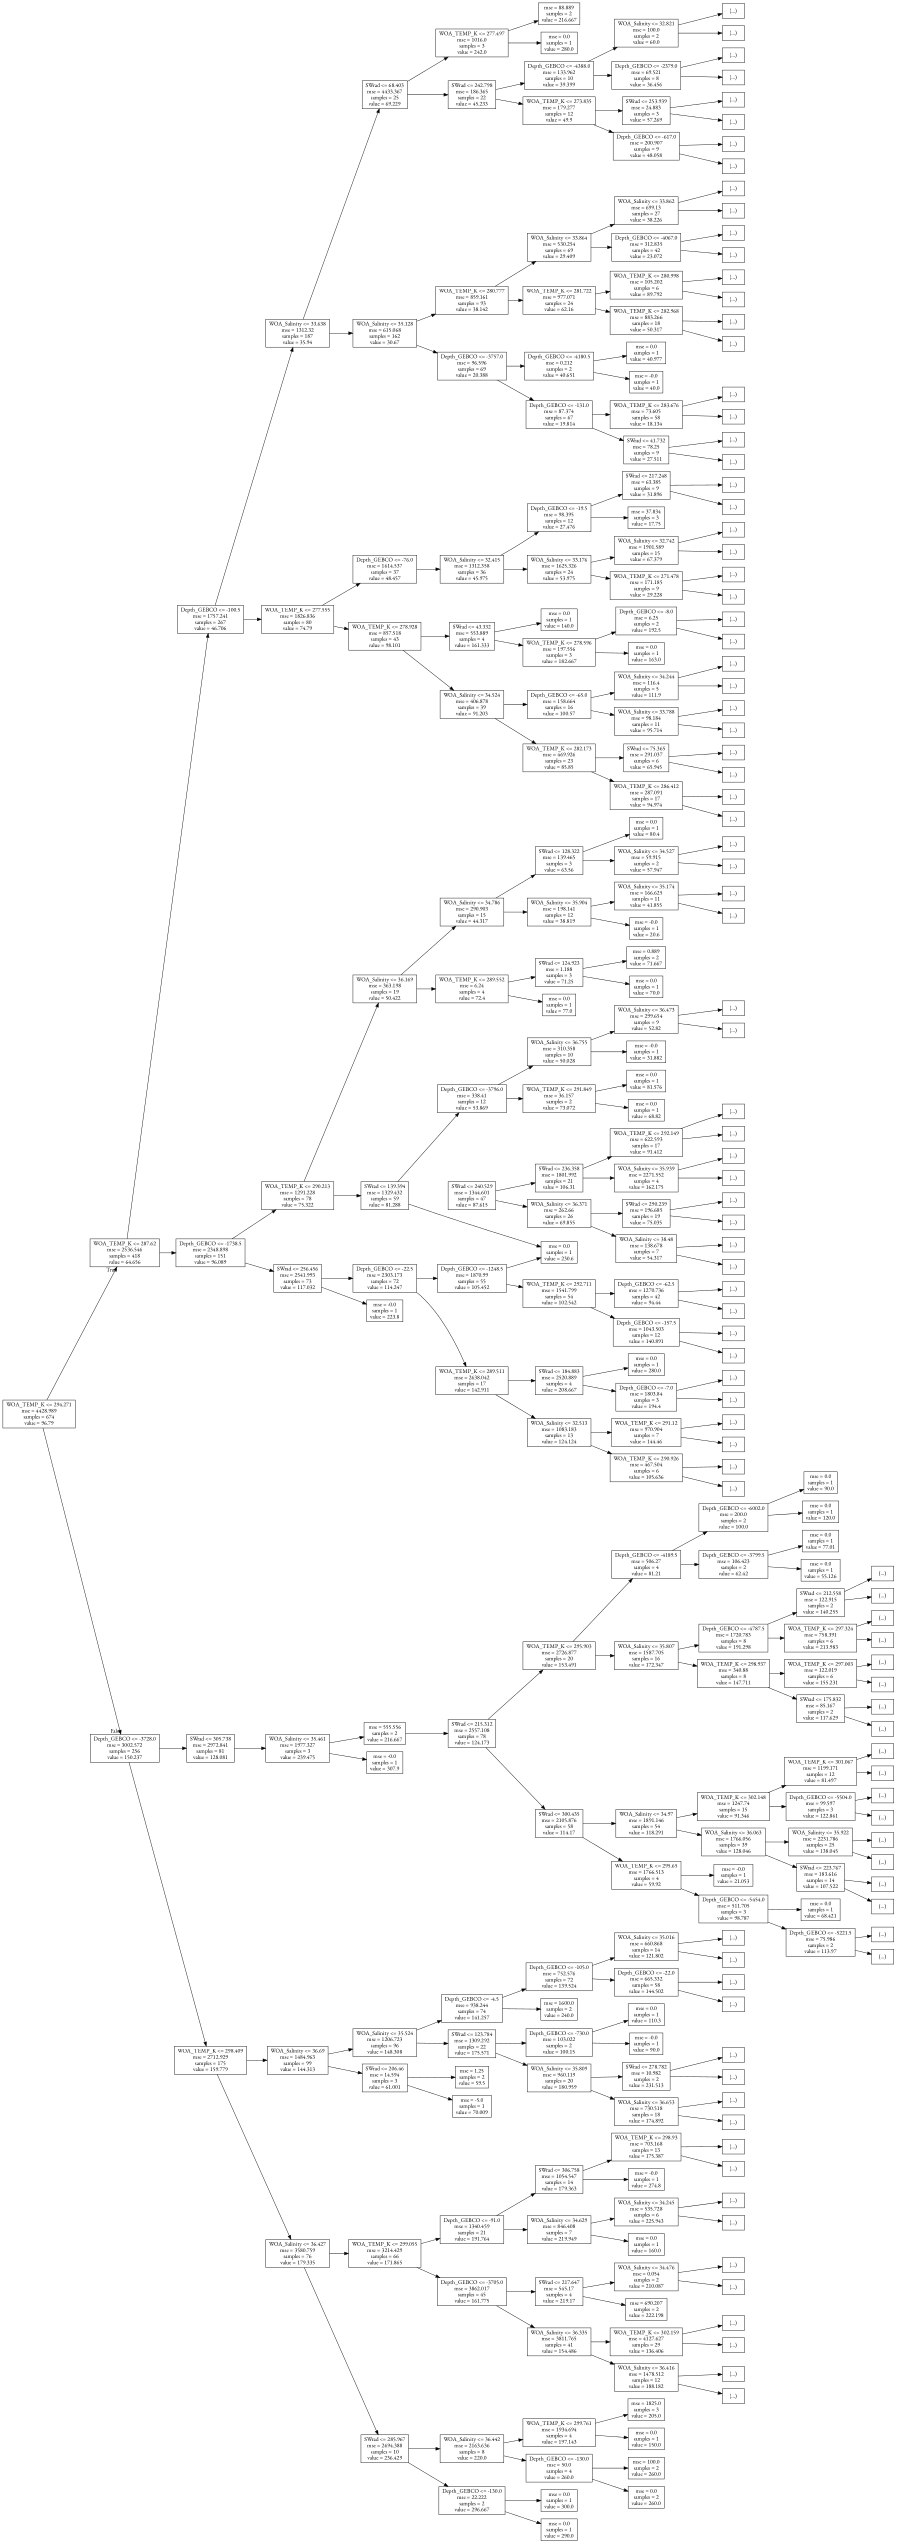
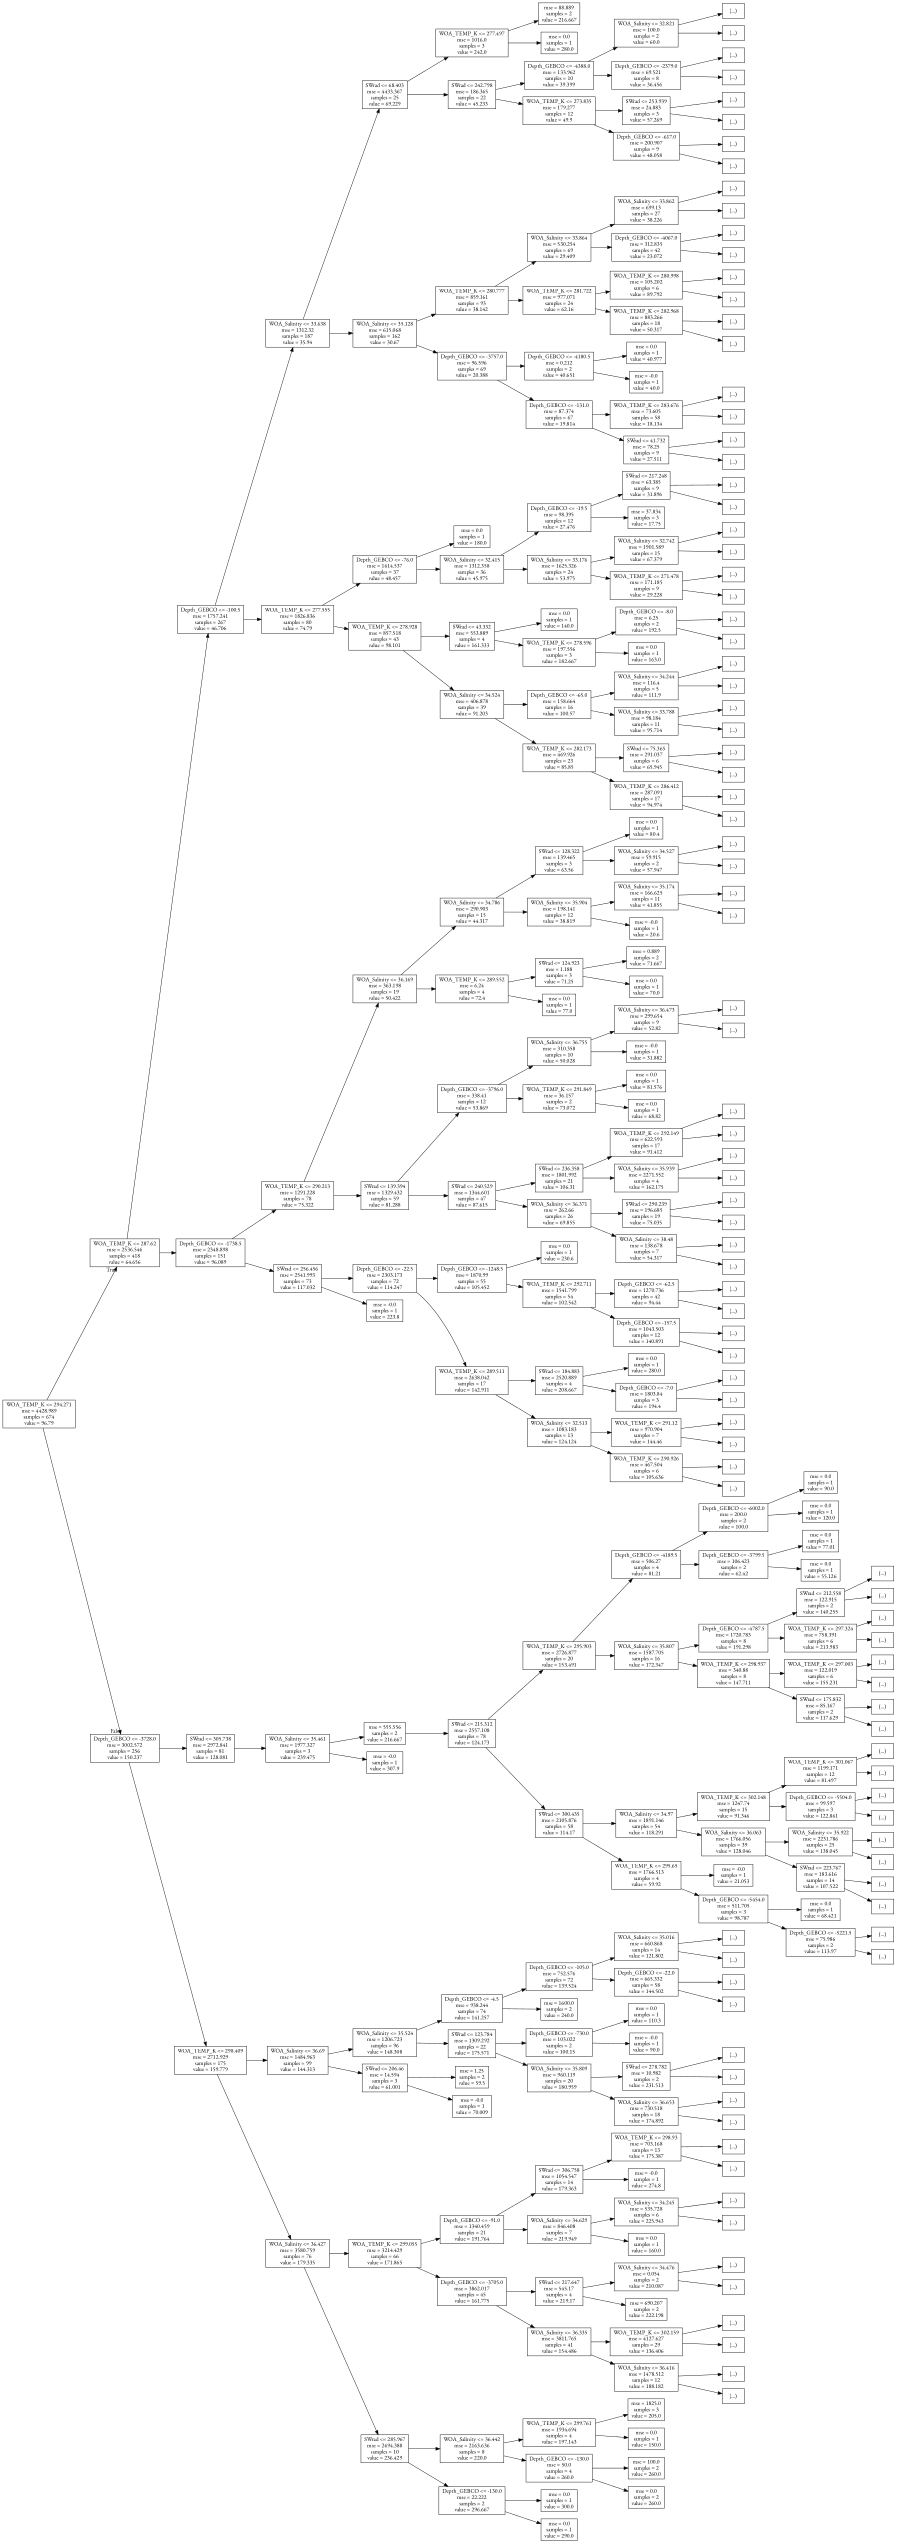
none -> (472, 537)
(473, 1225) -> (426, 1196)
(472, 2106) -> (472, 2106)
